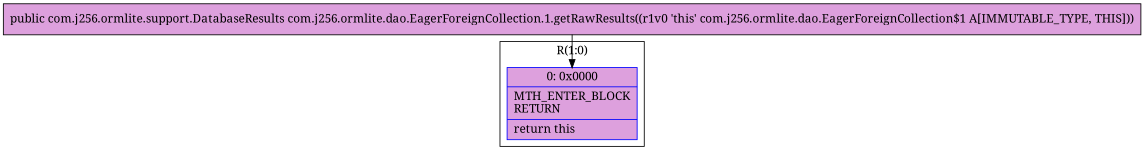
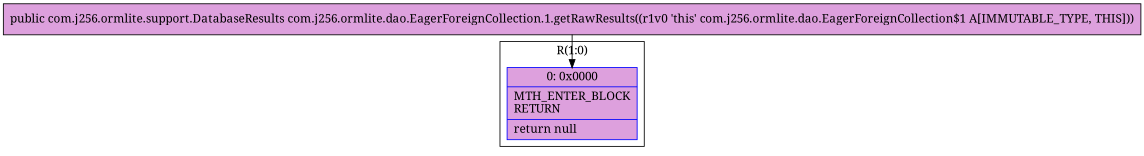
(544, 129) -> (546, 129)
